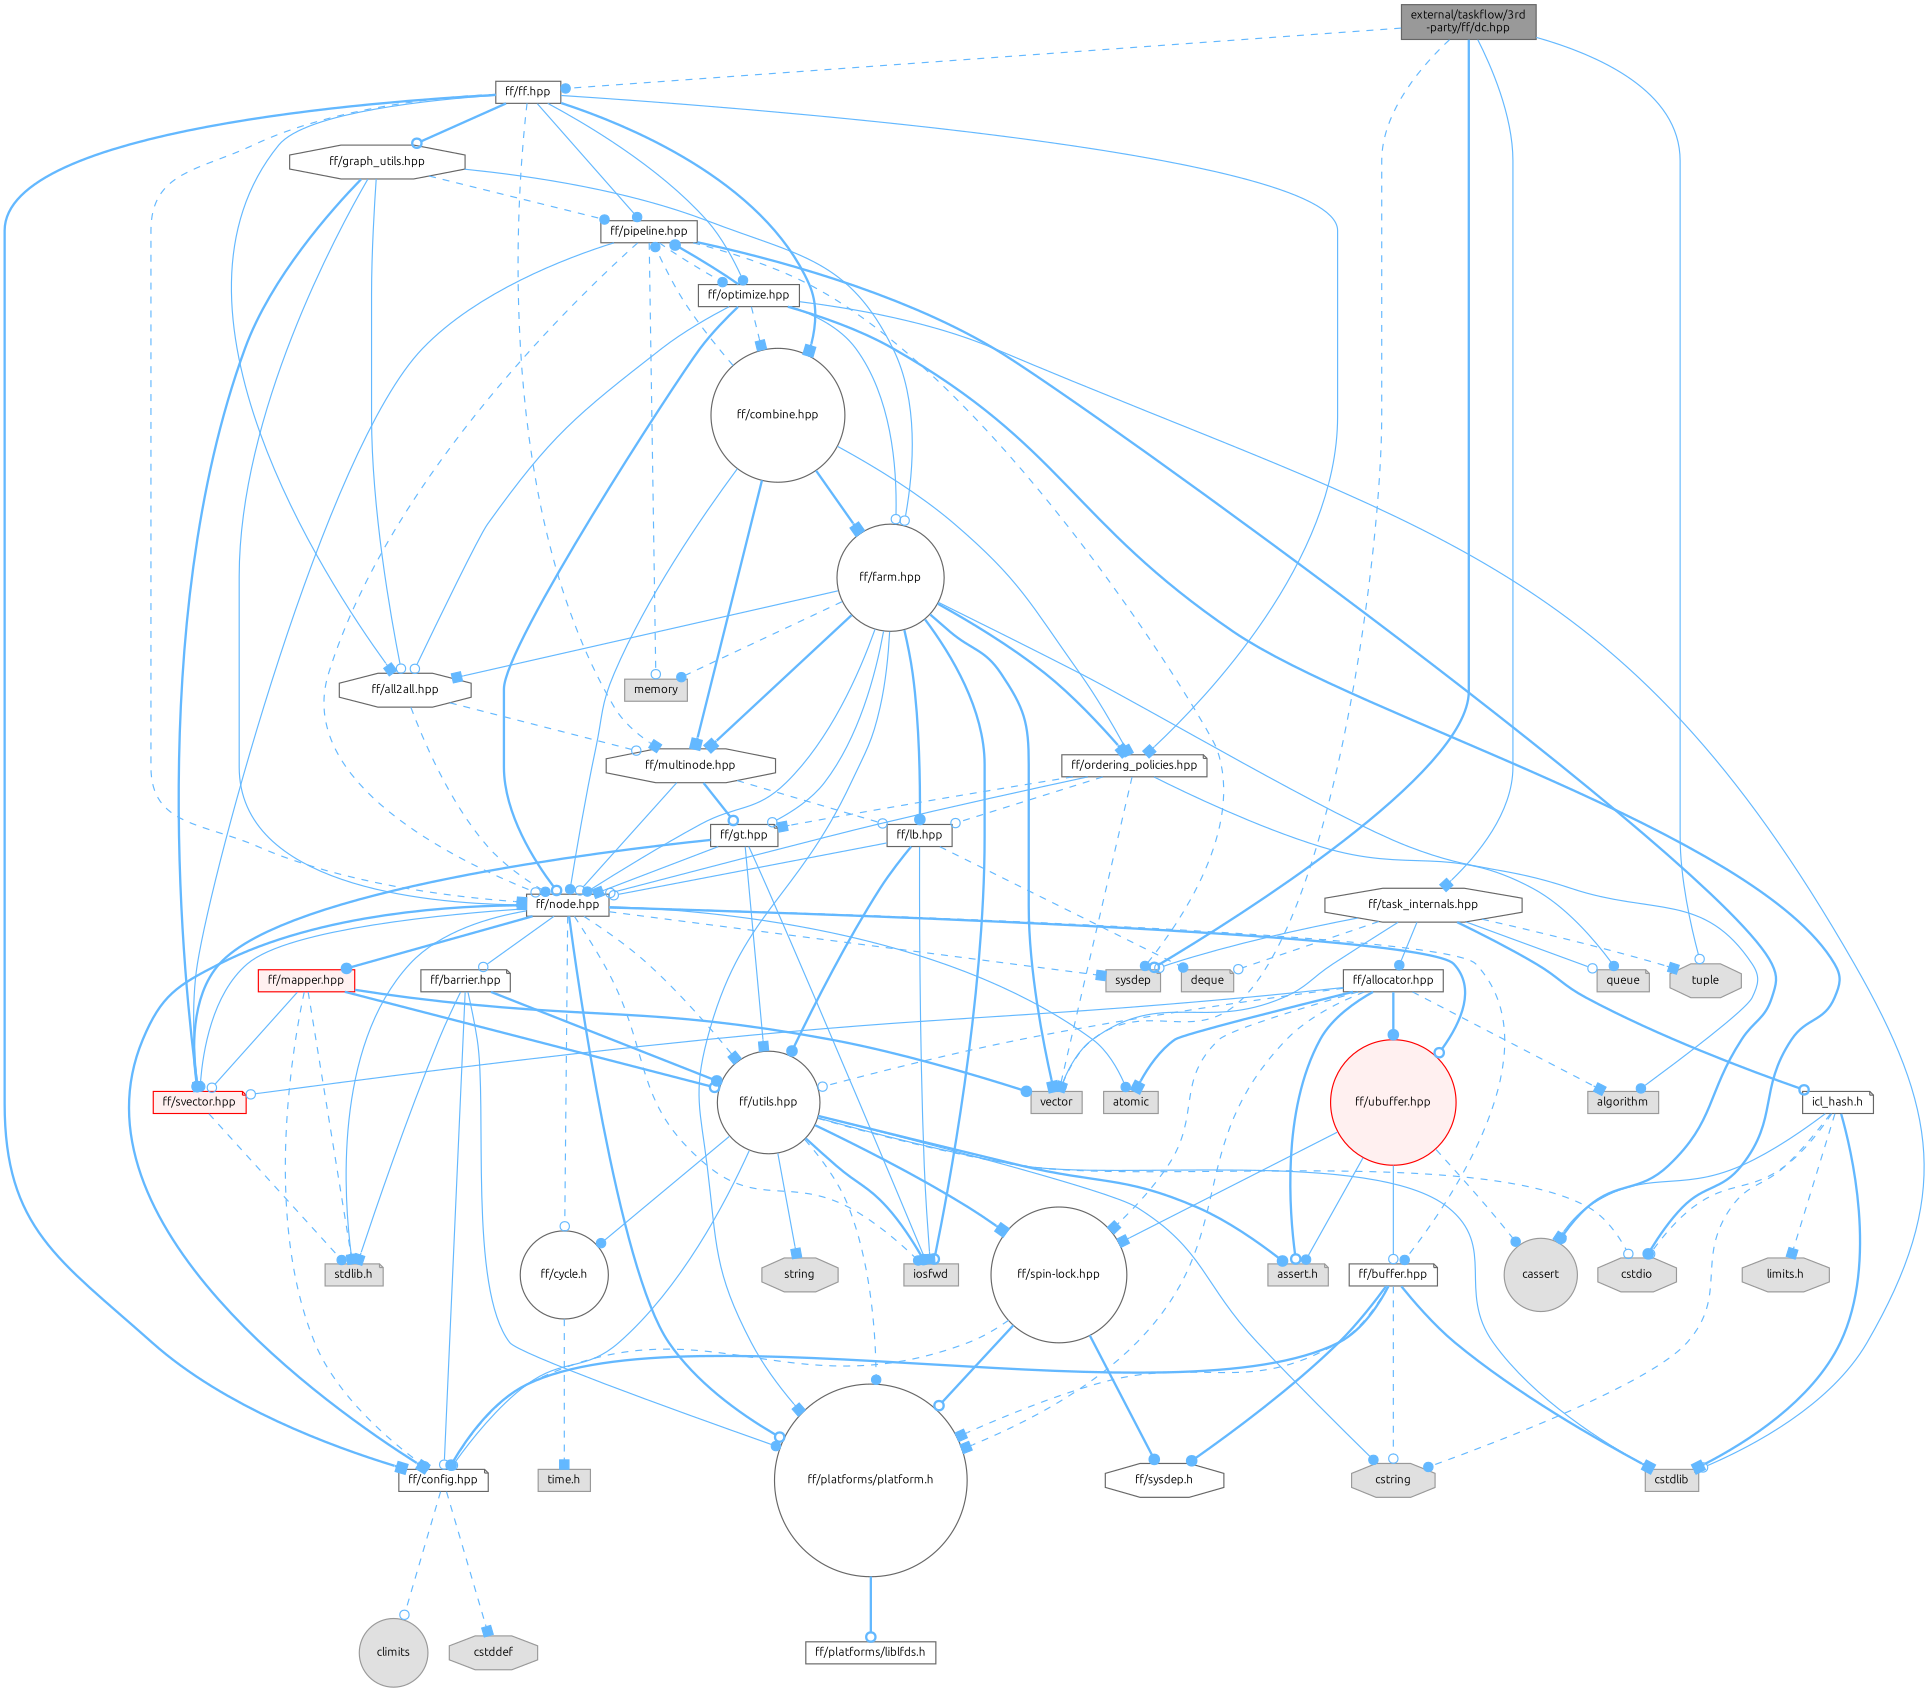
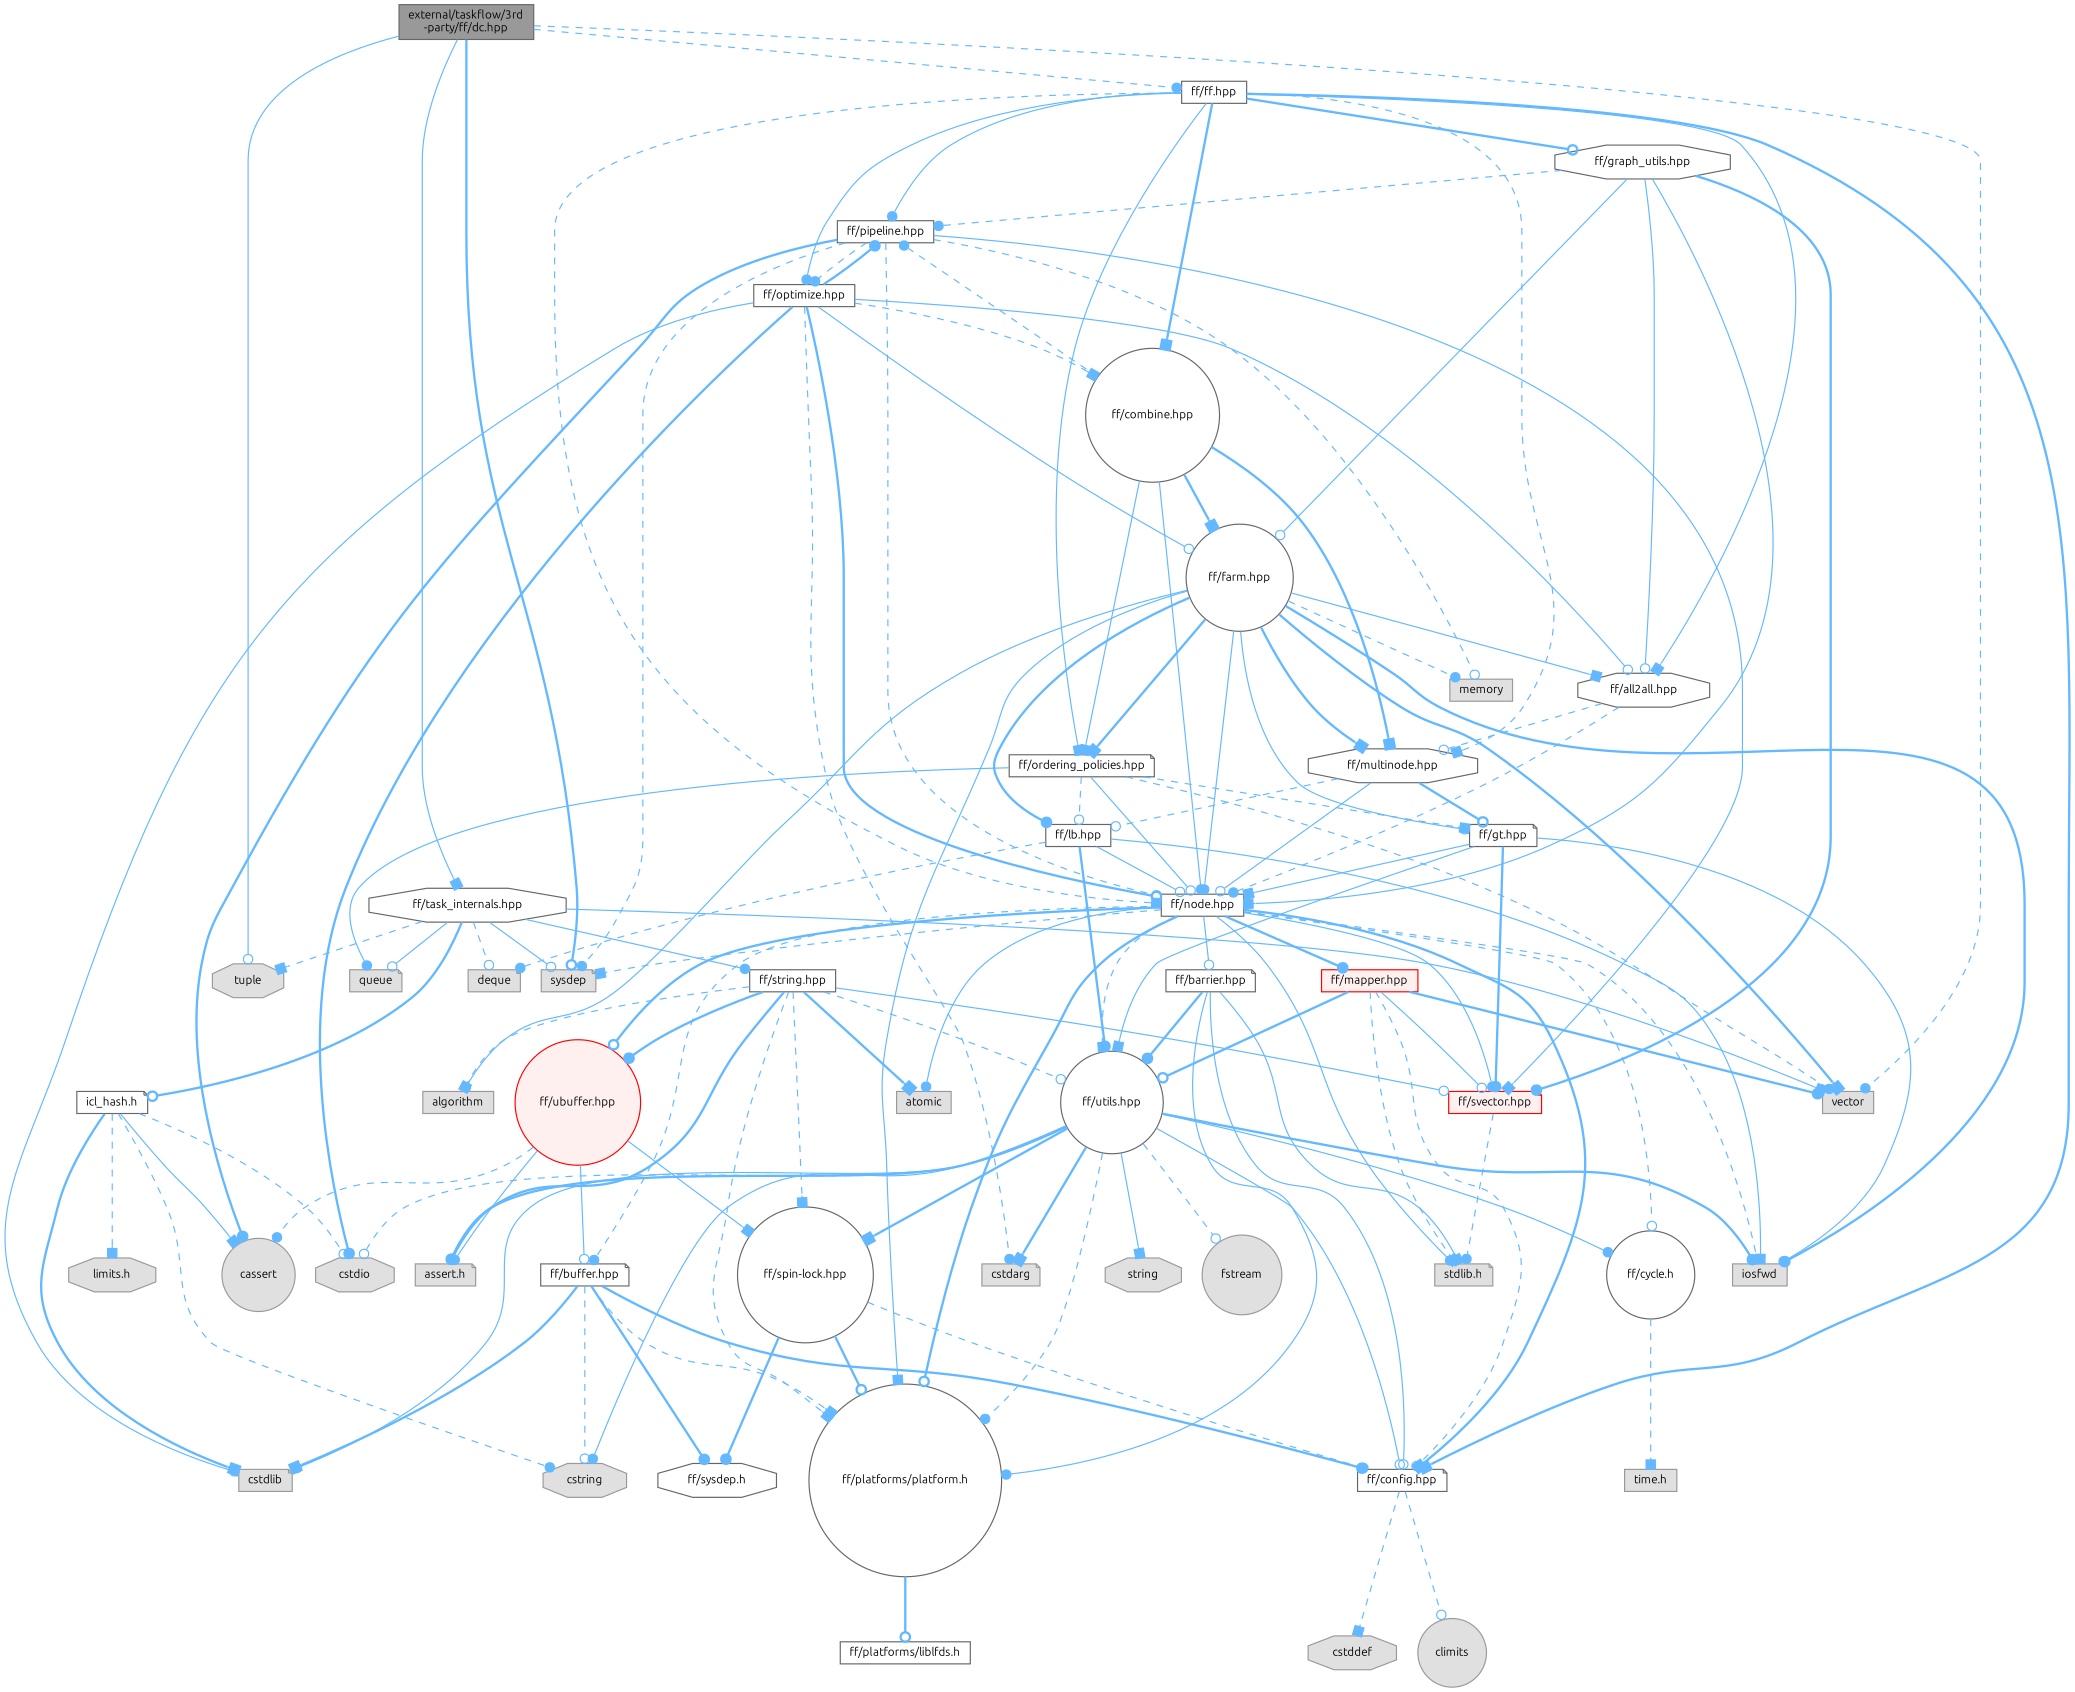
(1393, 981) -> (793, 981)
none -> (1011, 1275)
none -> (1242, 1275)
